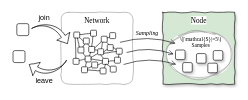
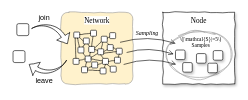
(199, 21) -> (199, 21)
(97, 48) -> (97, 48)
